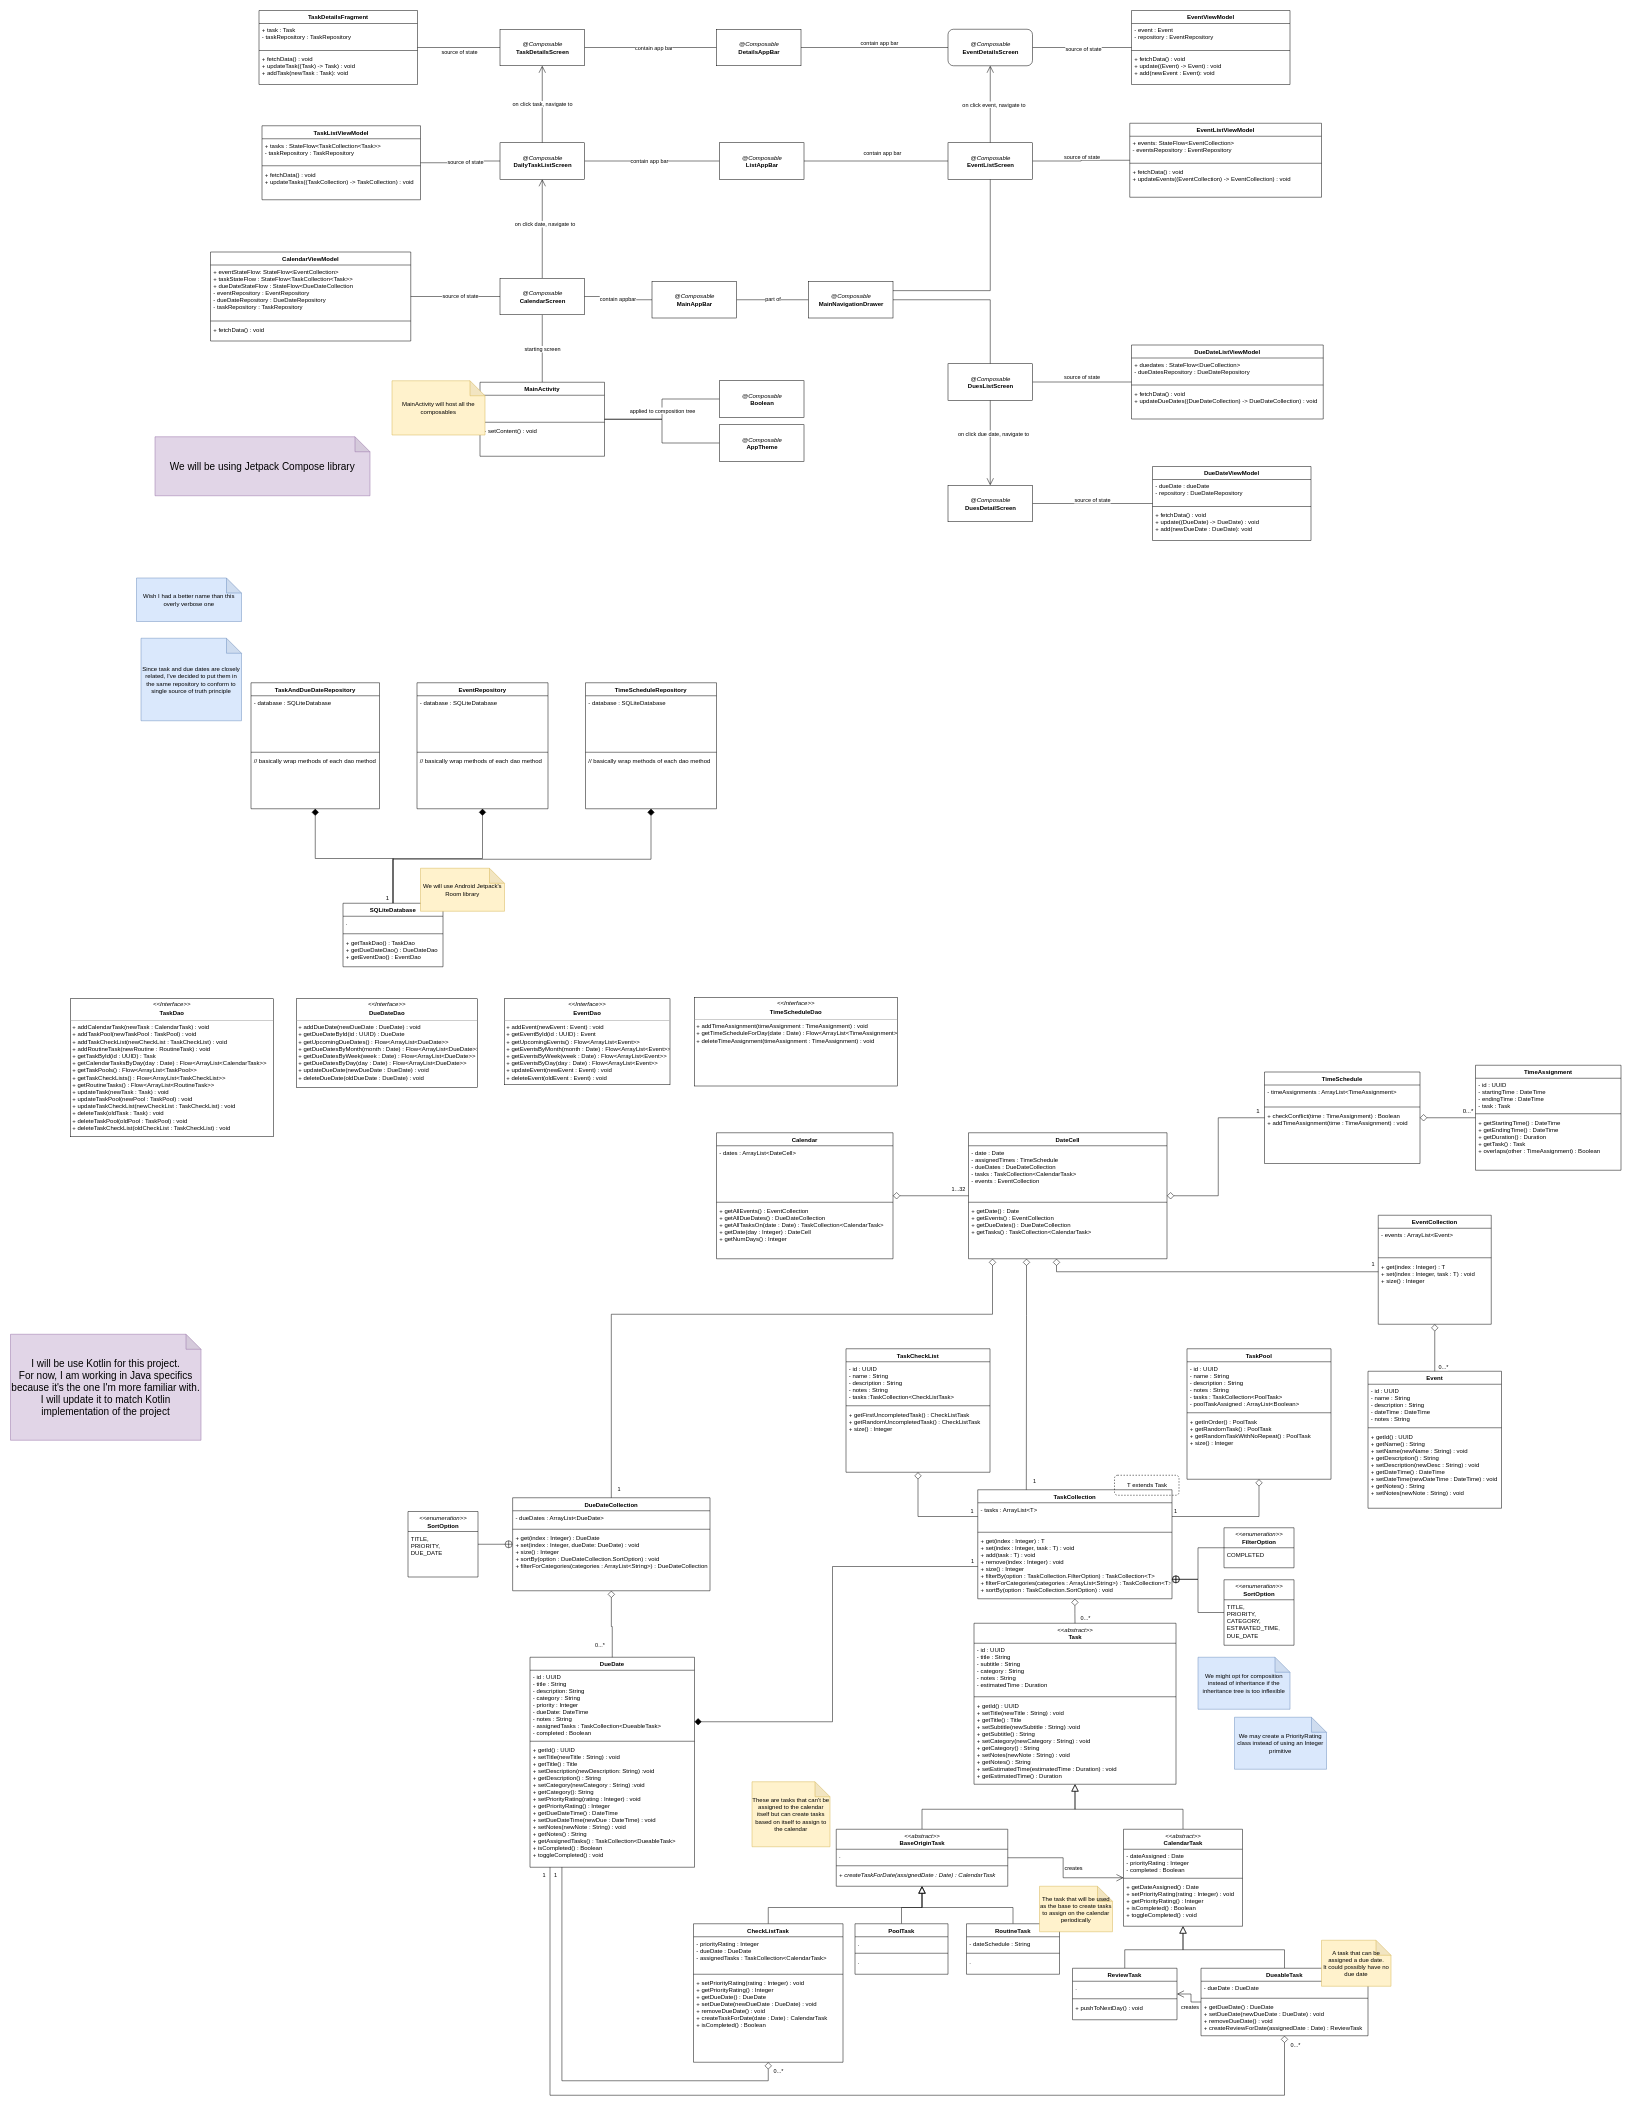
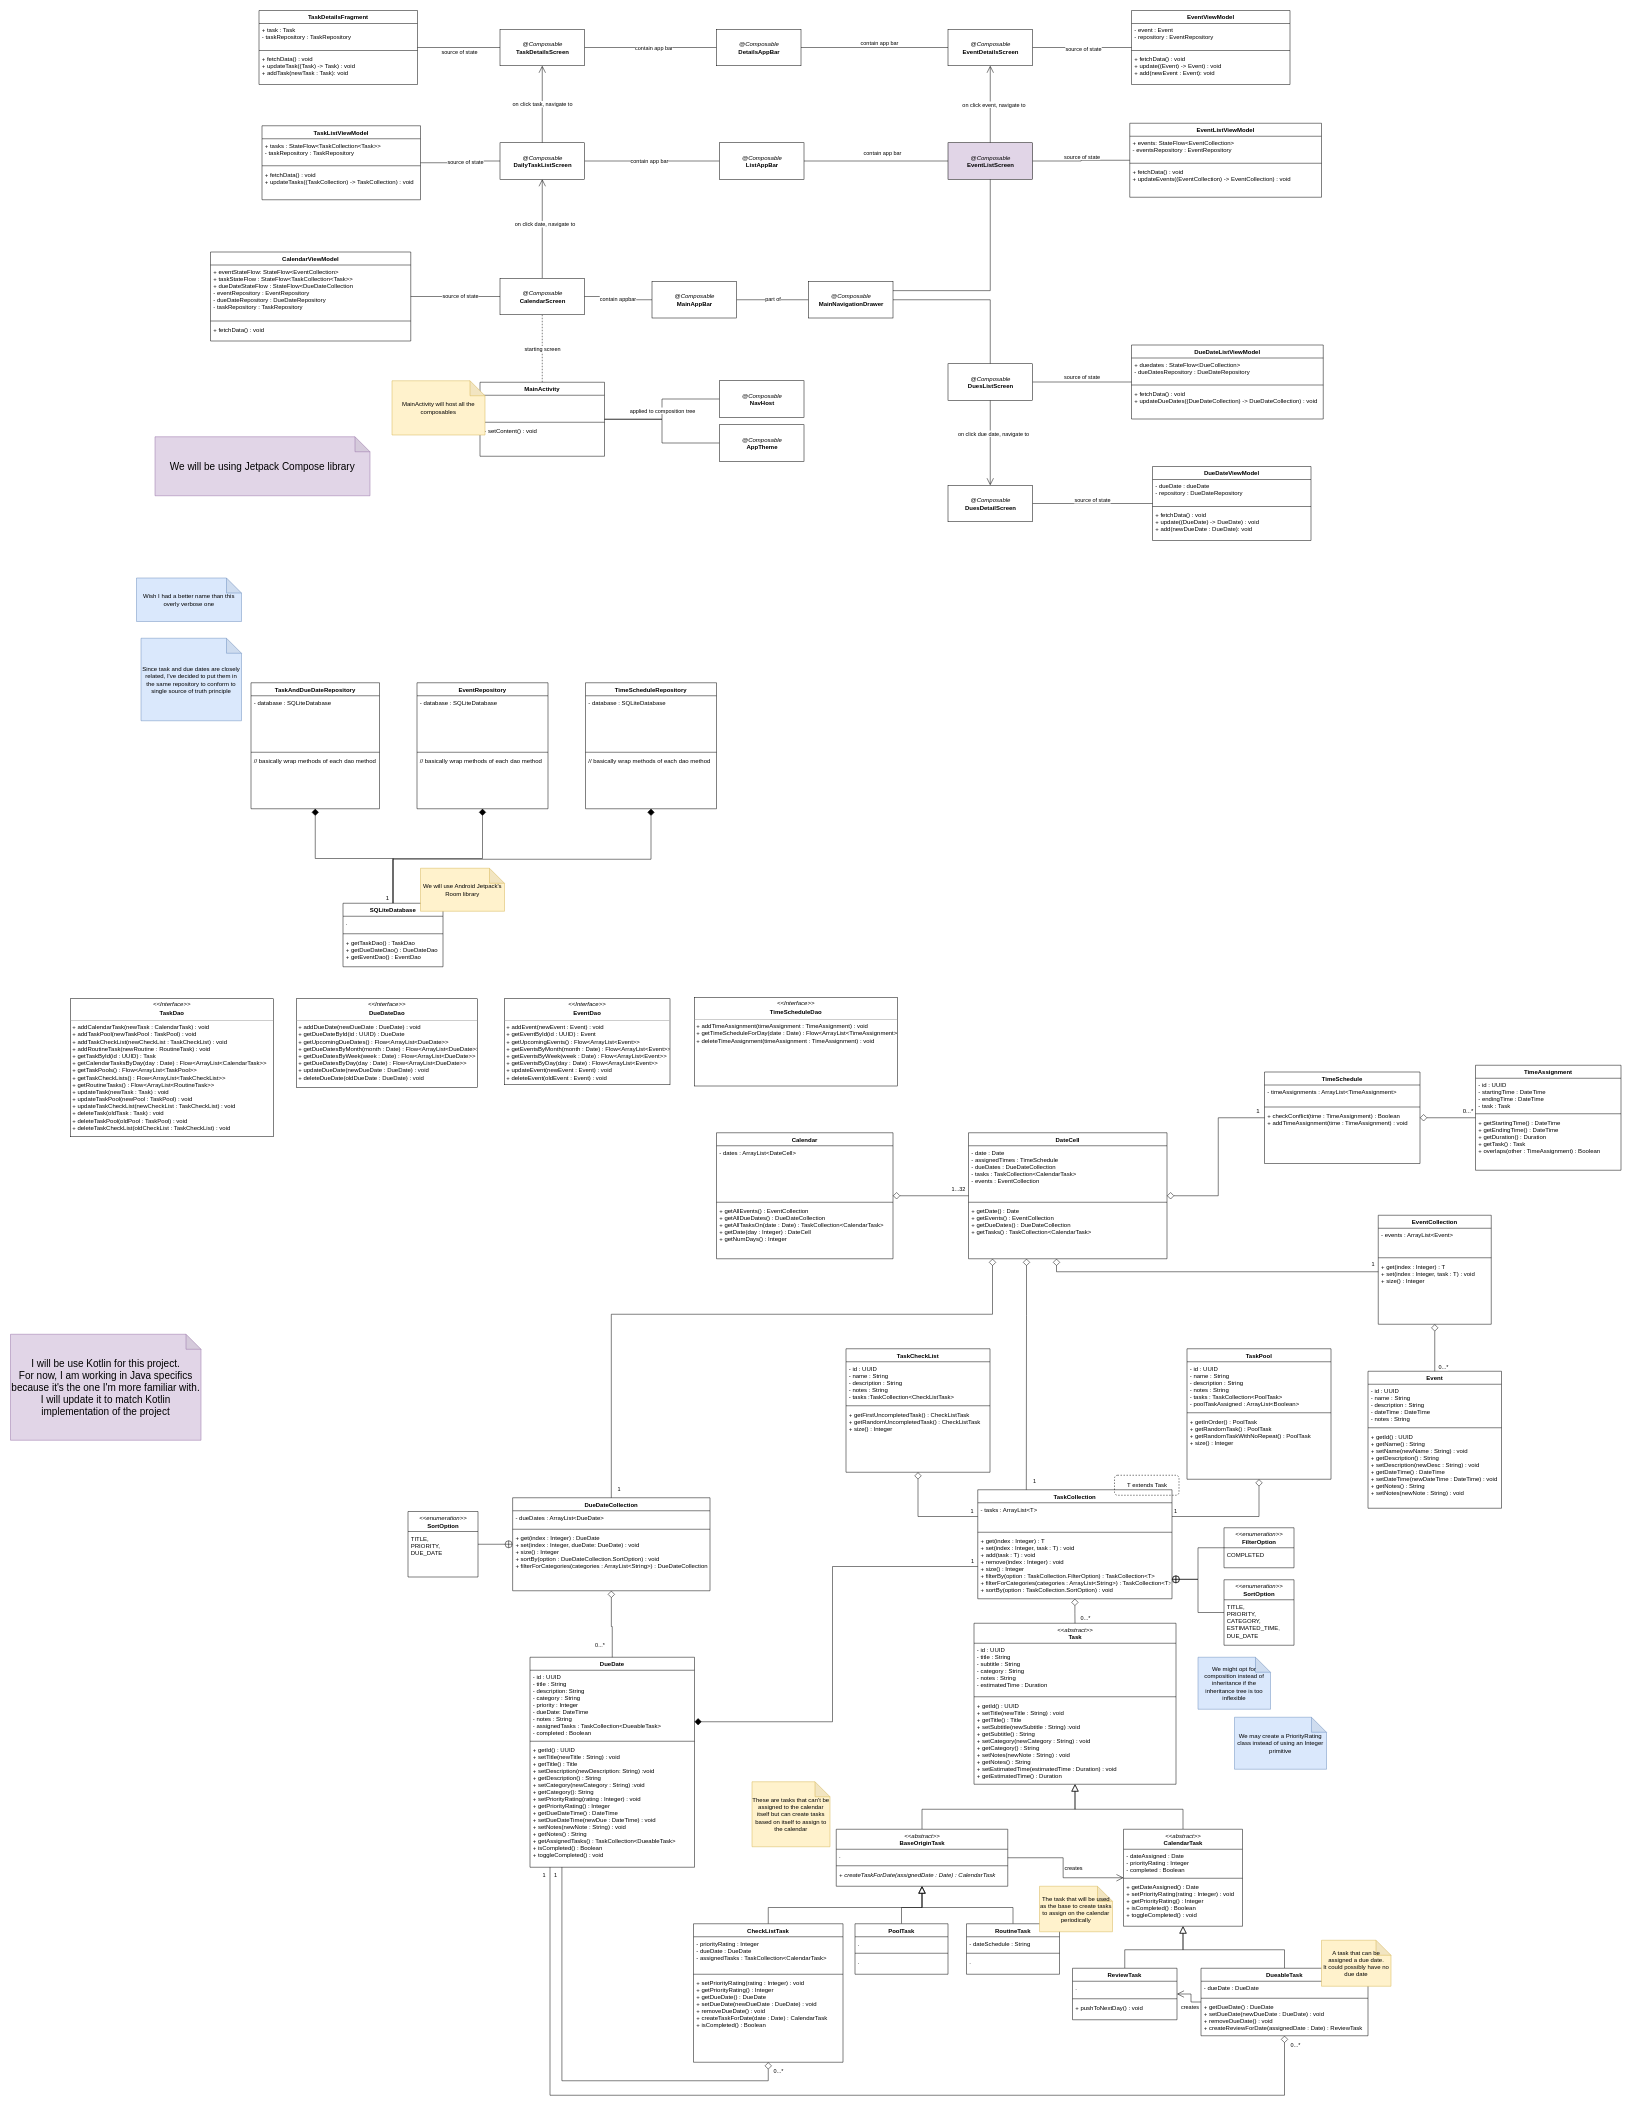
(990, 48) -> (990, 48)
(990, 161) -> (990, 161)
(542, 350) -> (542, 350)
(762, 399) -> (762, 399)
(1244, 1683) -> (1234, 1683)
